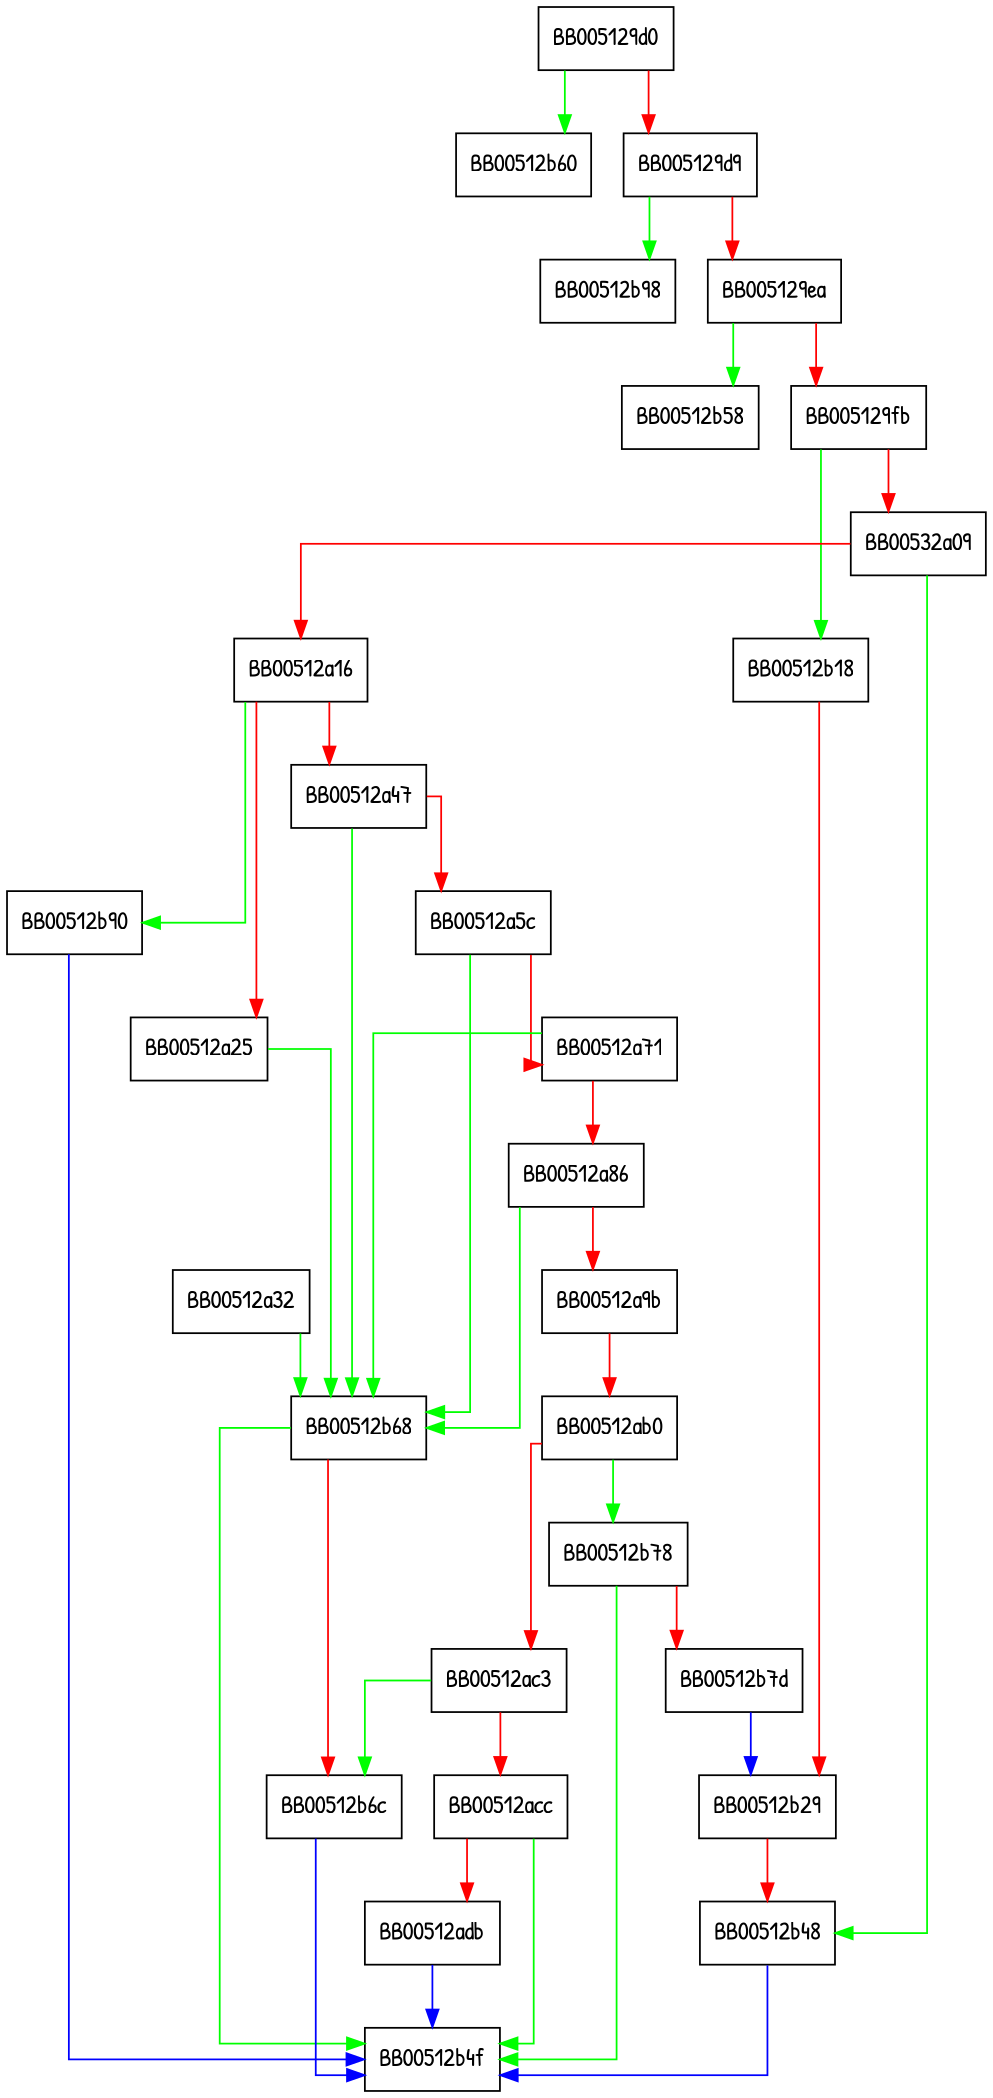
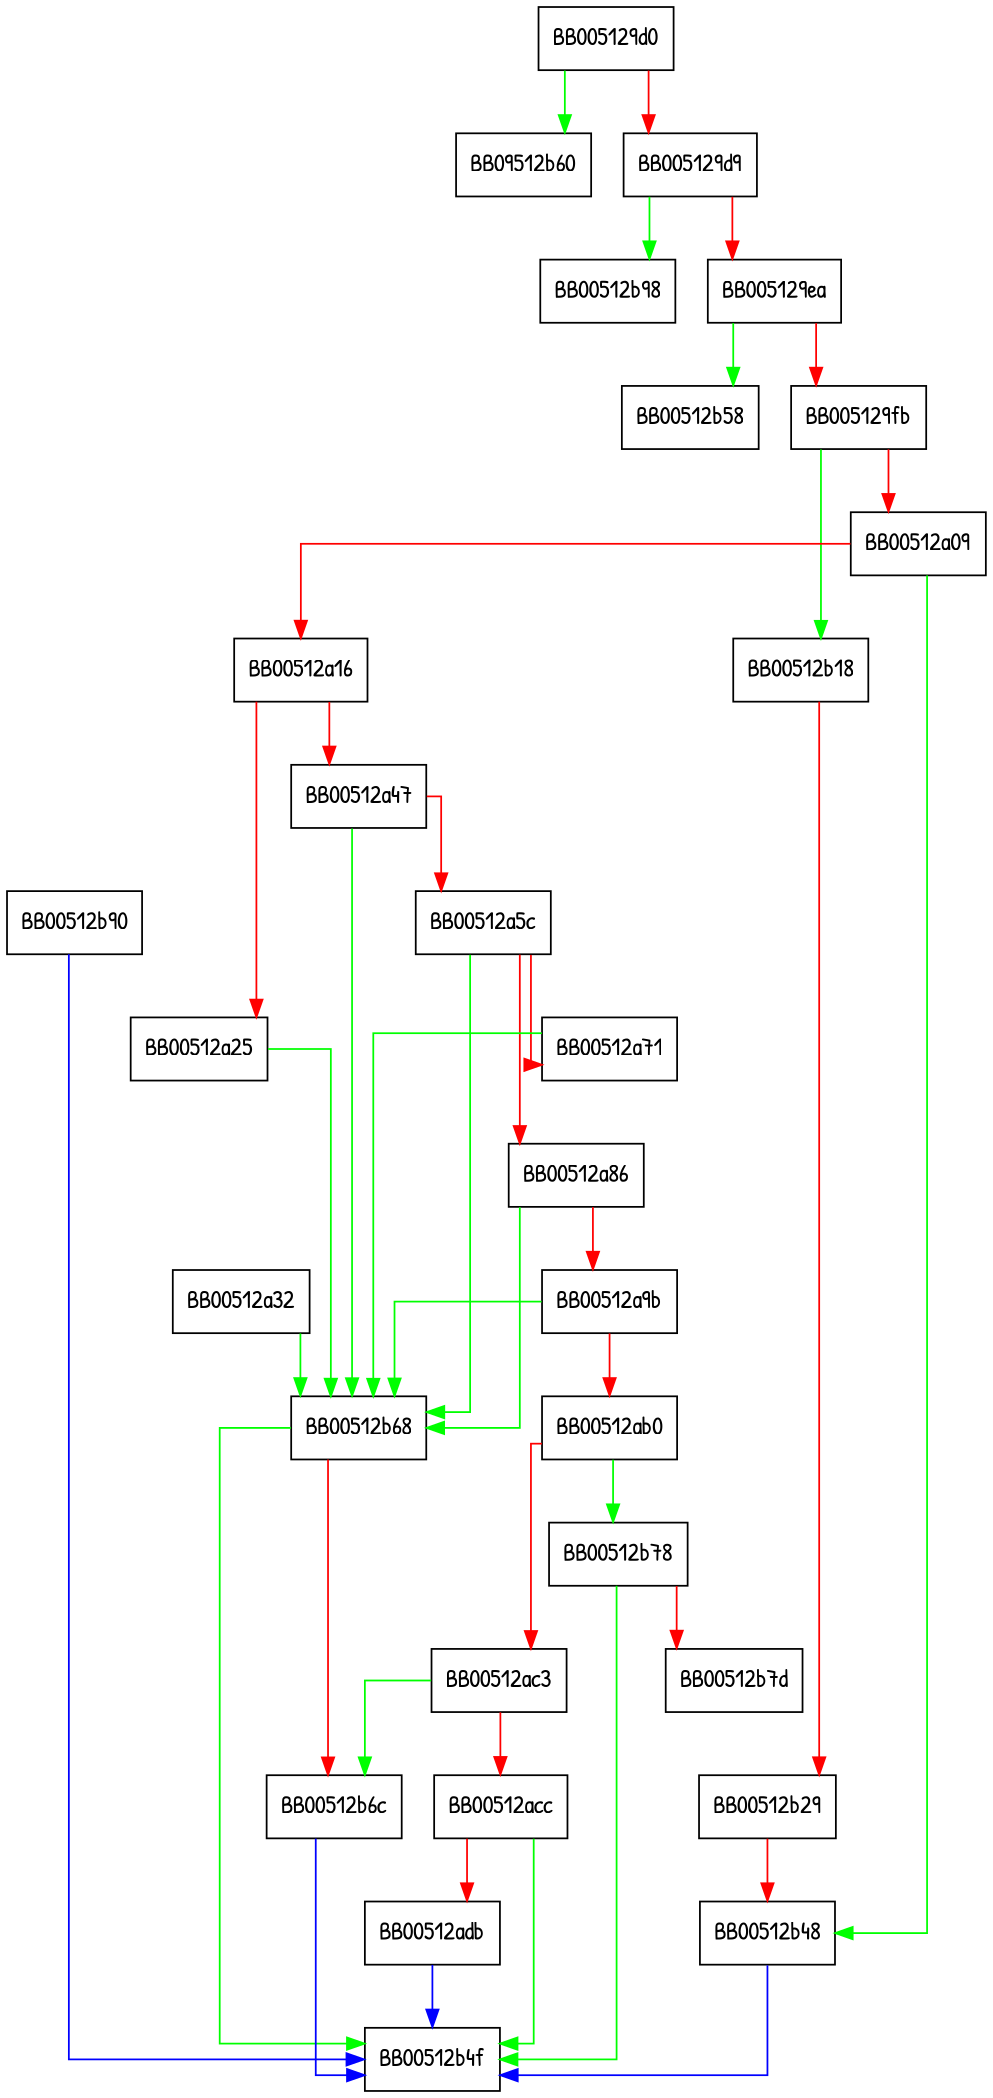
(524, 165) -> (524, 165)
(918, 544) -> (918, 544)
(245, 855) -> none
(593, 1103) -> (520, 1045)
none -> (430, 1302)
(751, 1735) -> none
